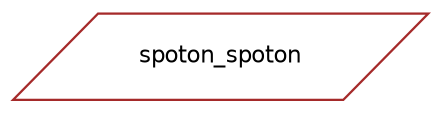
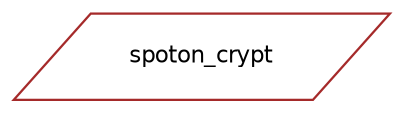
(221, 57) -> (202, 57)
